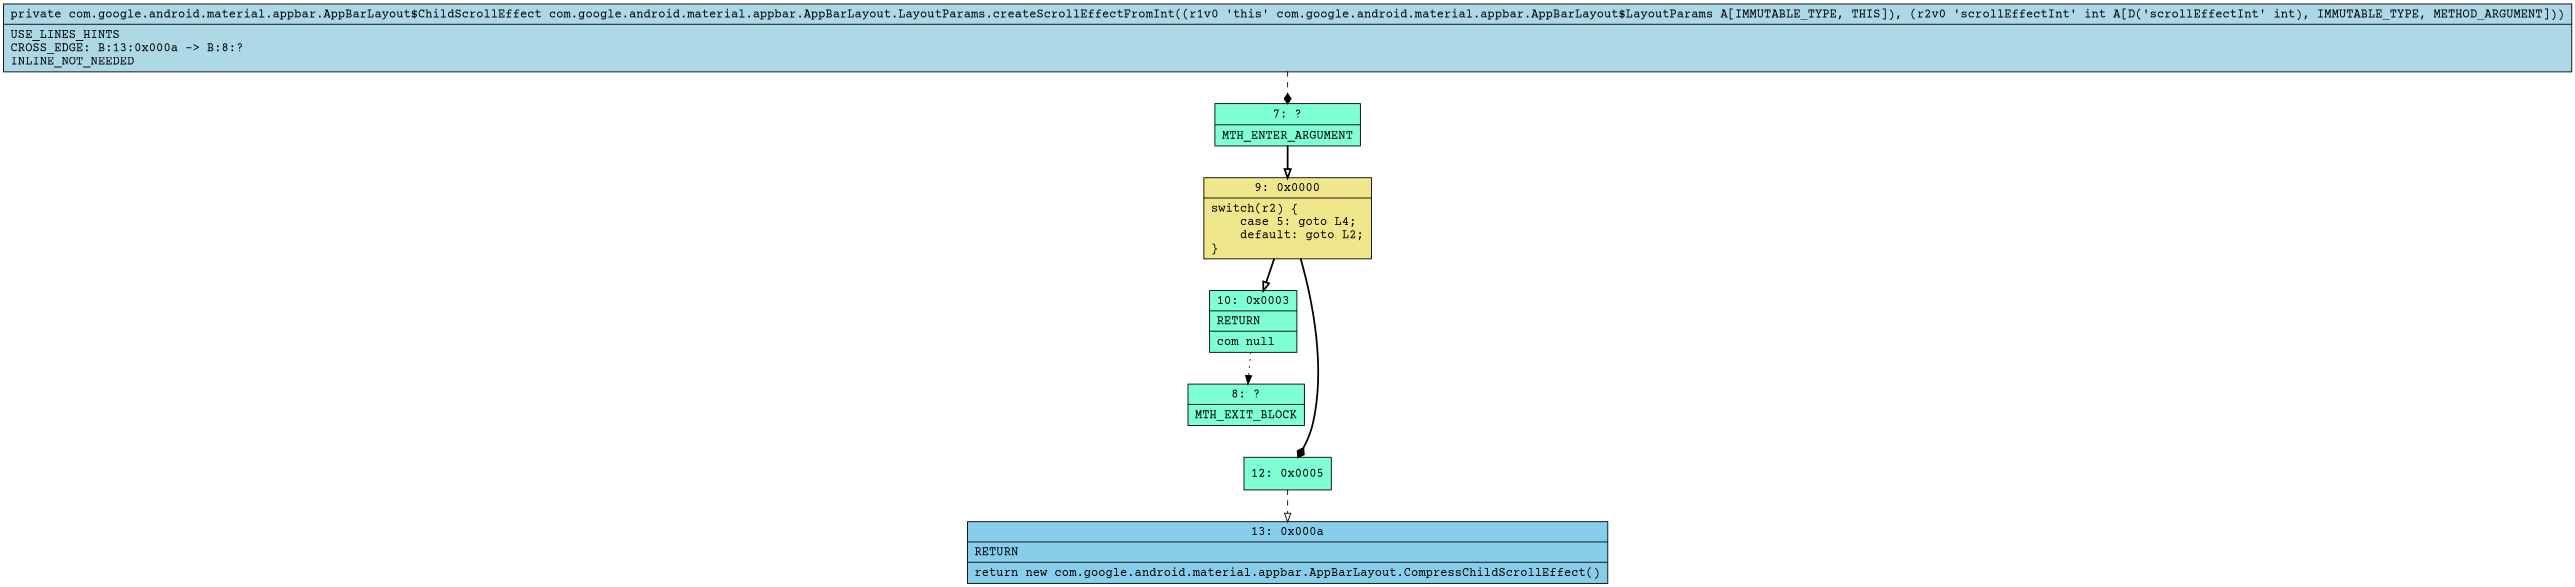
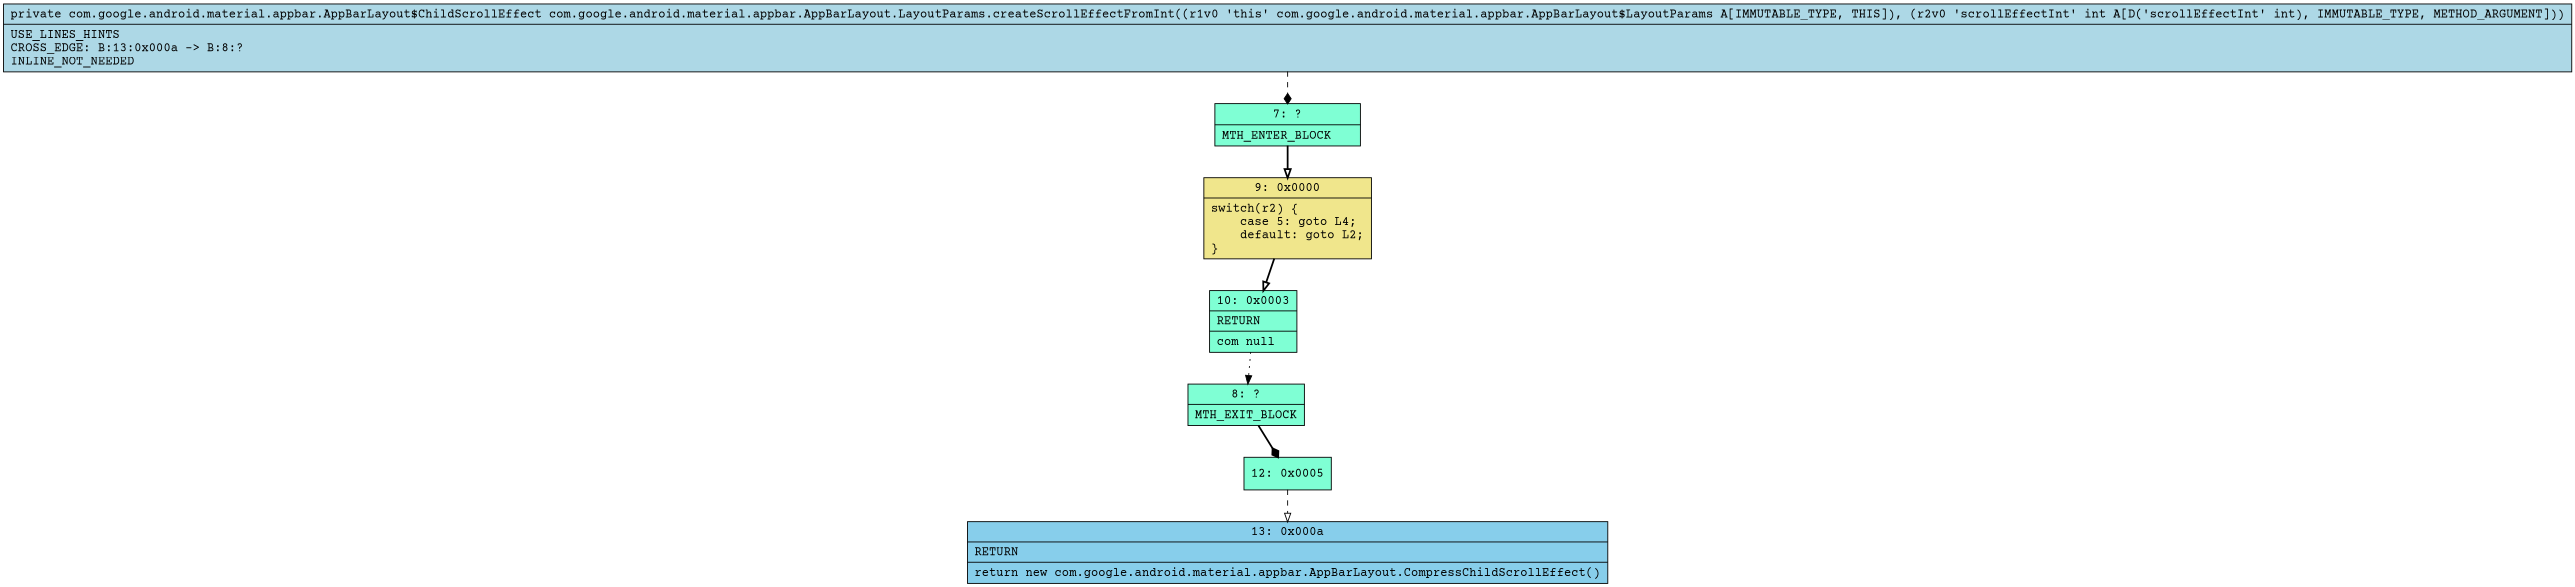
(1288, 135) -> (1277, 135)
(1318, 354) -> (1265, 437)
